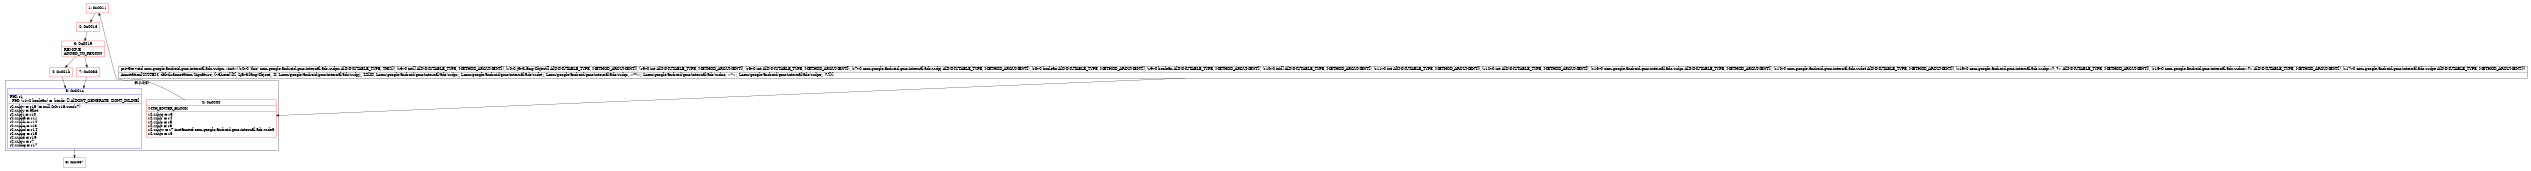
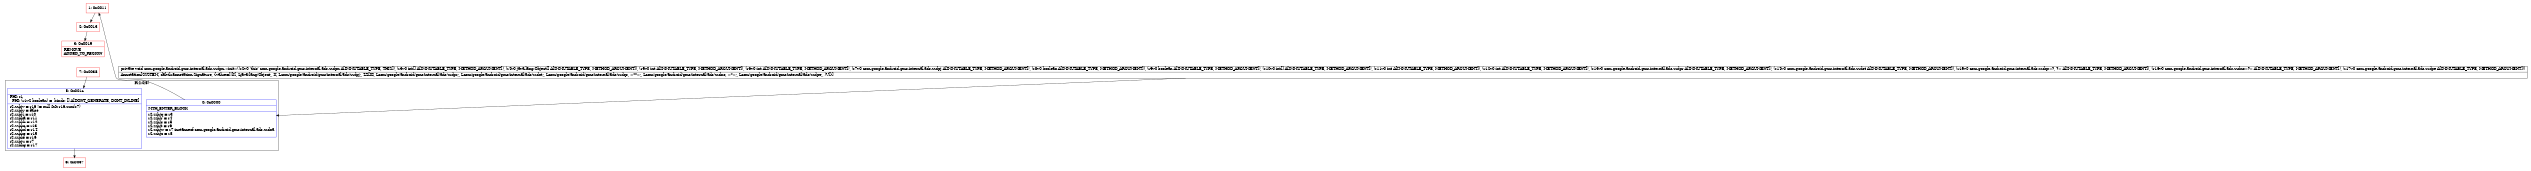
(86, 61) -> none
(61, 72) -> none
(211, 118) -> (211, 118)
